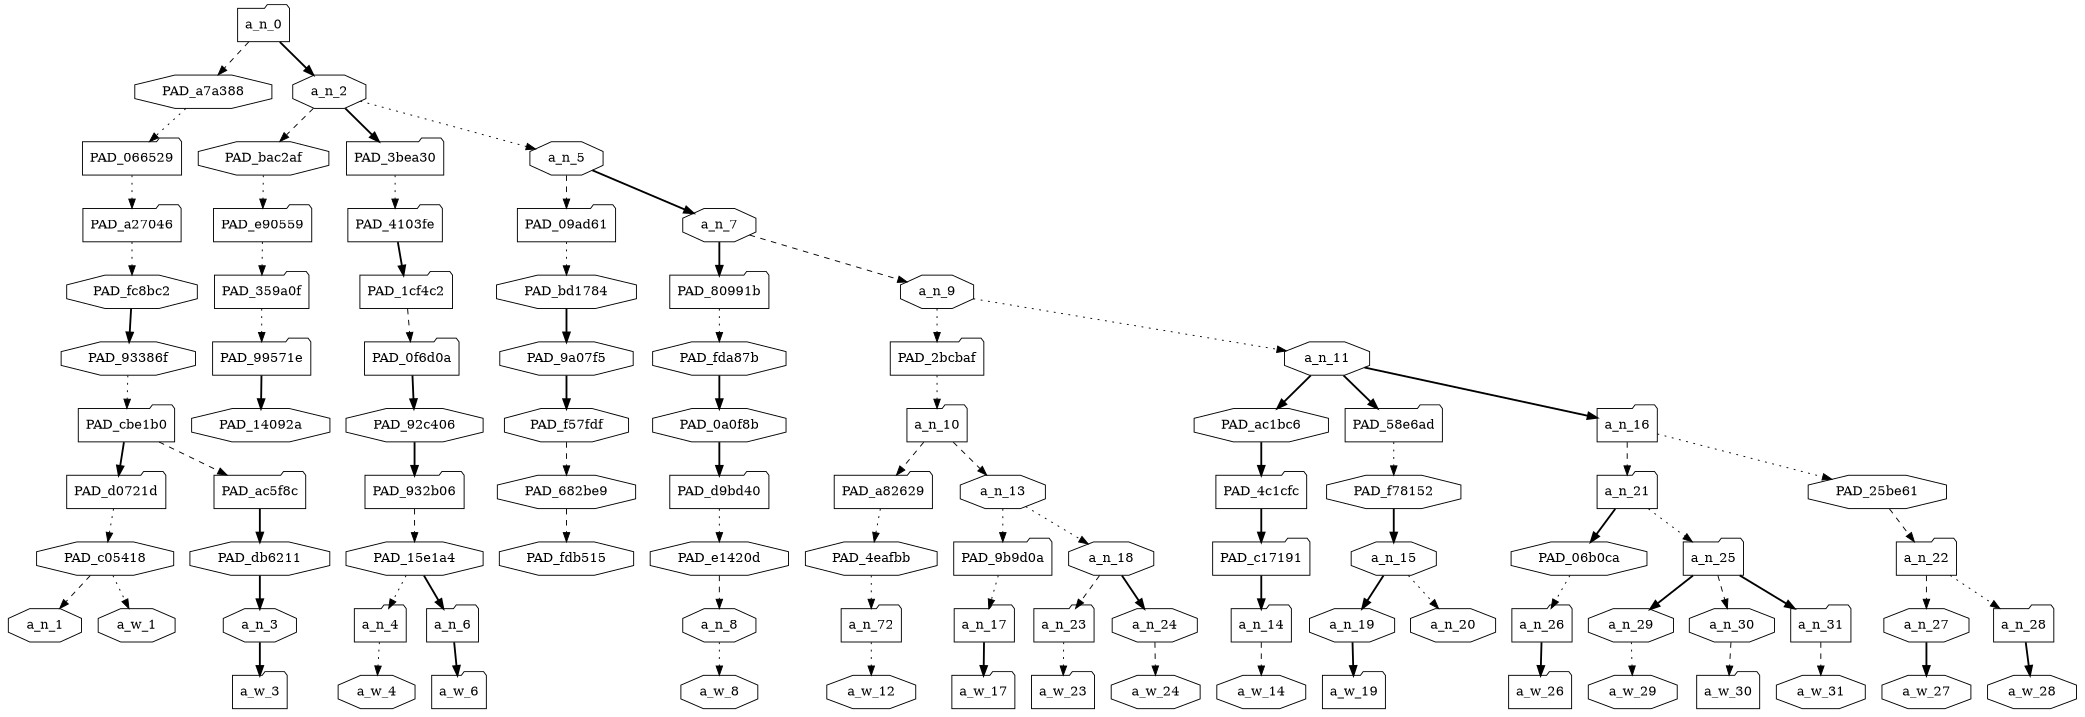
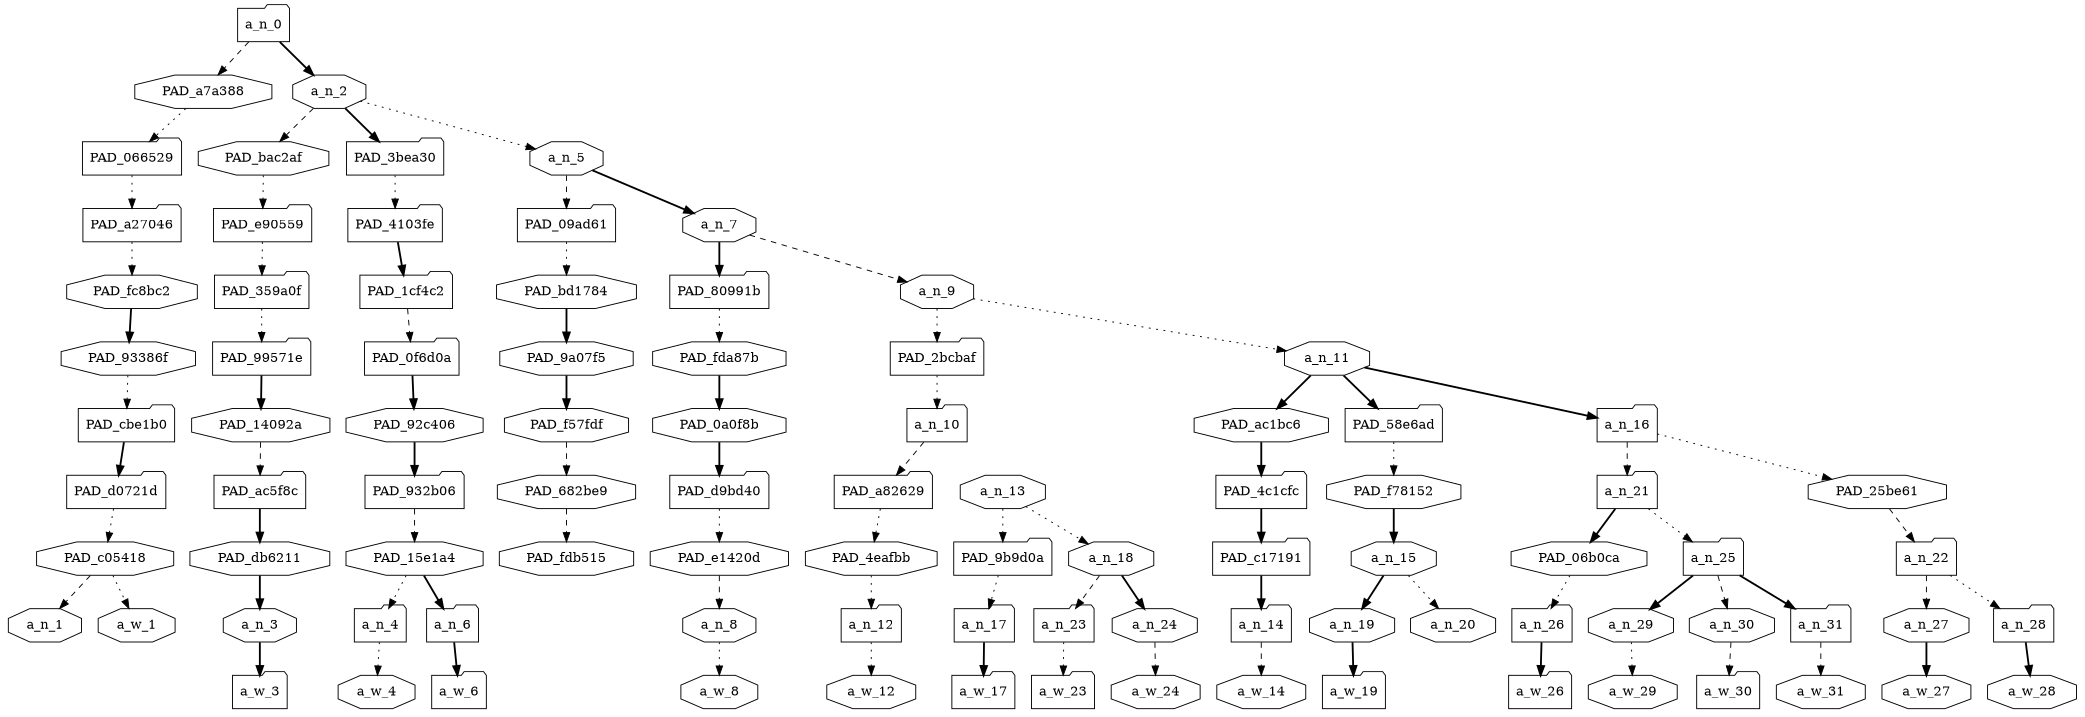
(967, 455) -> none
(189, 456) -> (260, 454)
(871, 625) -> (871, 625)
